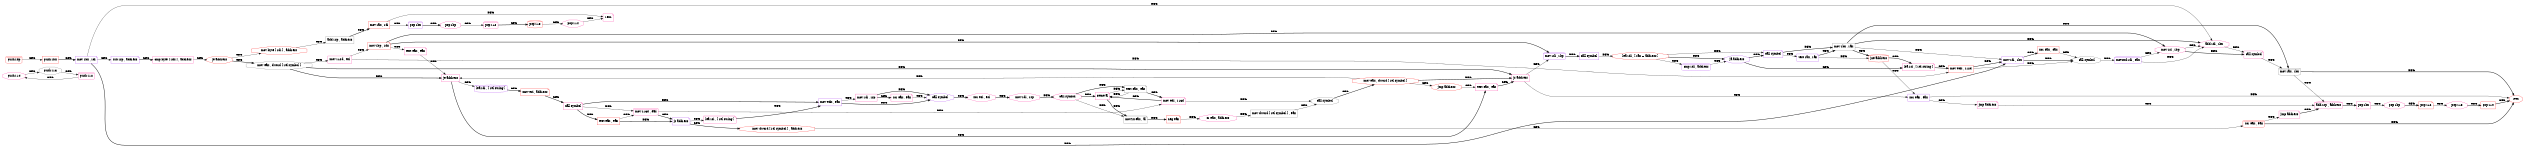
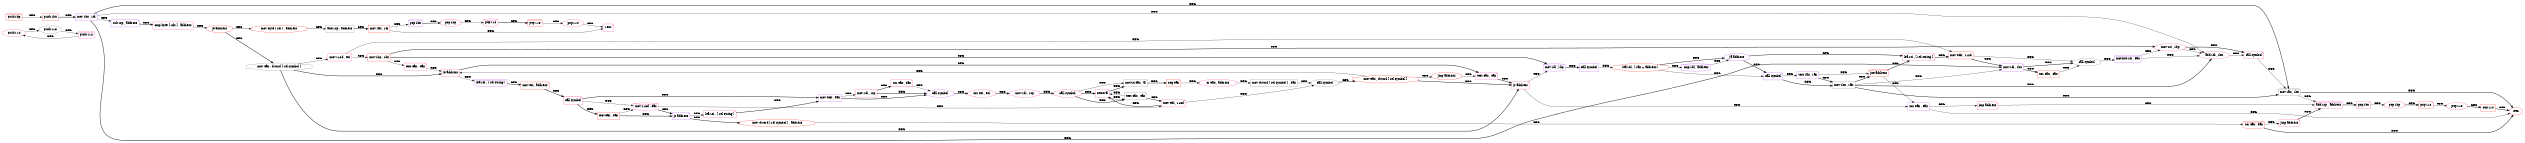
none -> (1219, 6)
